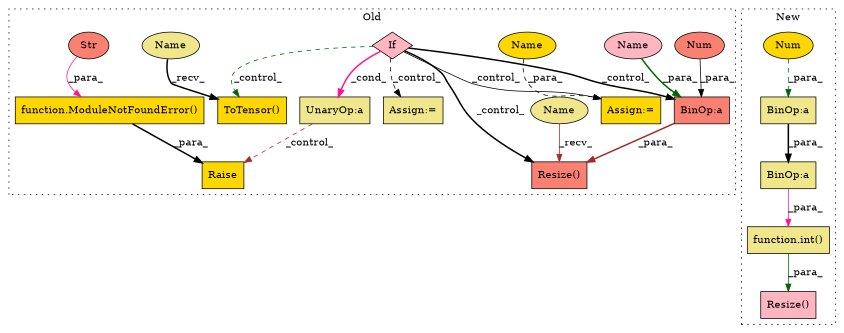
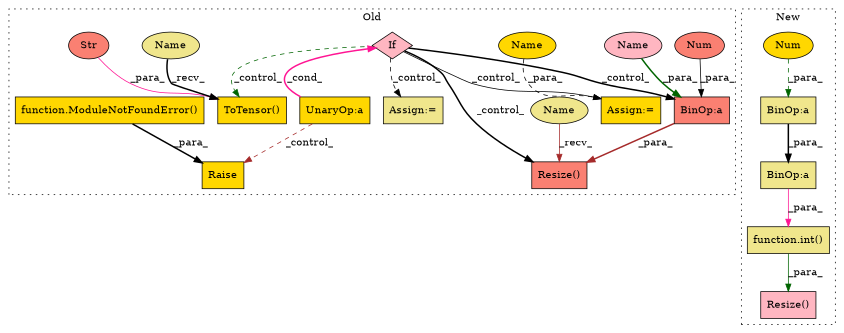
(357, 67) -> (310, 60)
(67, 74) -> (149, 90)
(335, 110) -> (335, 110)
